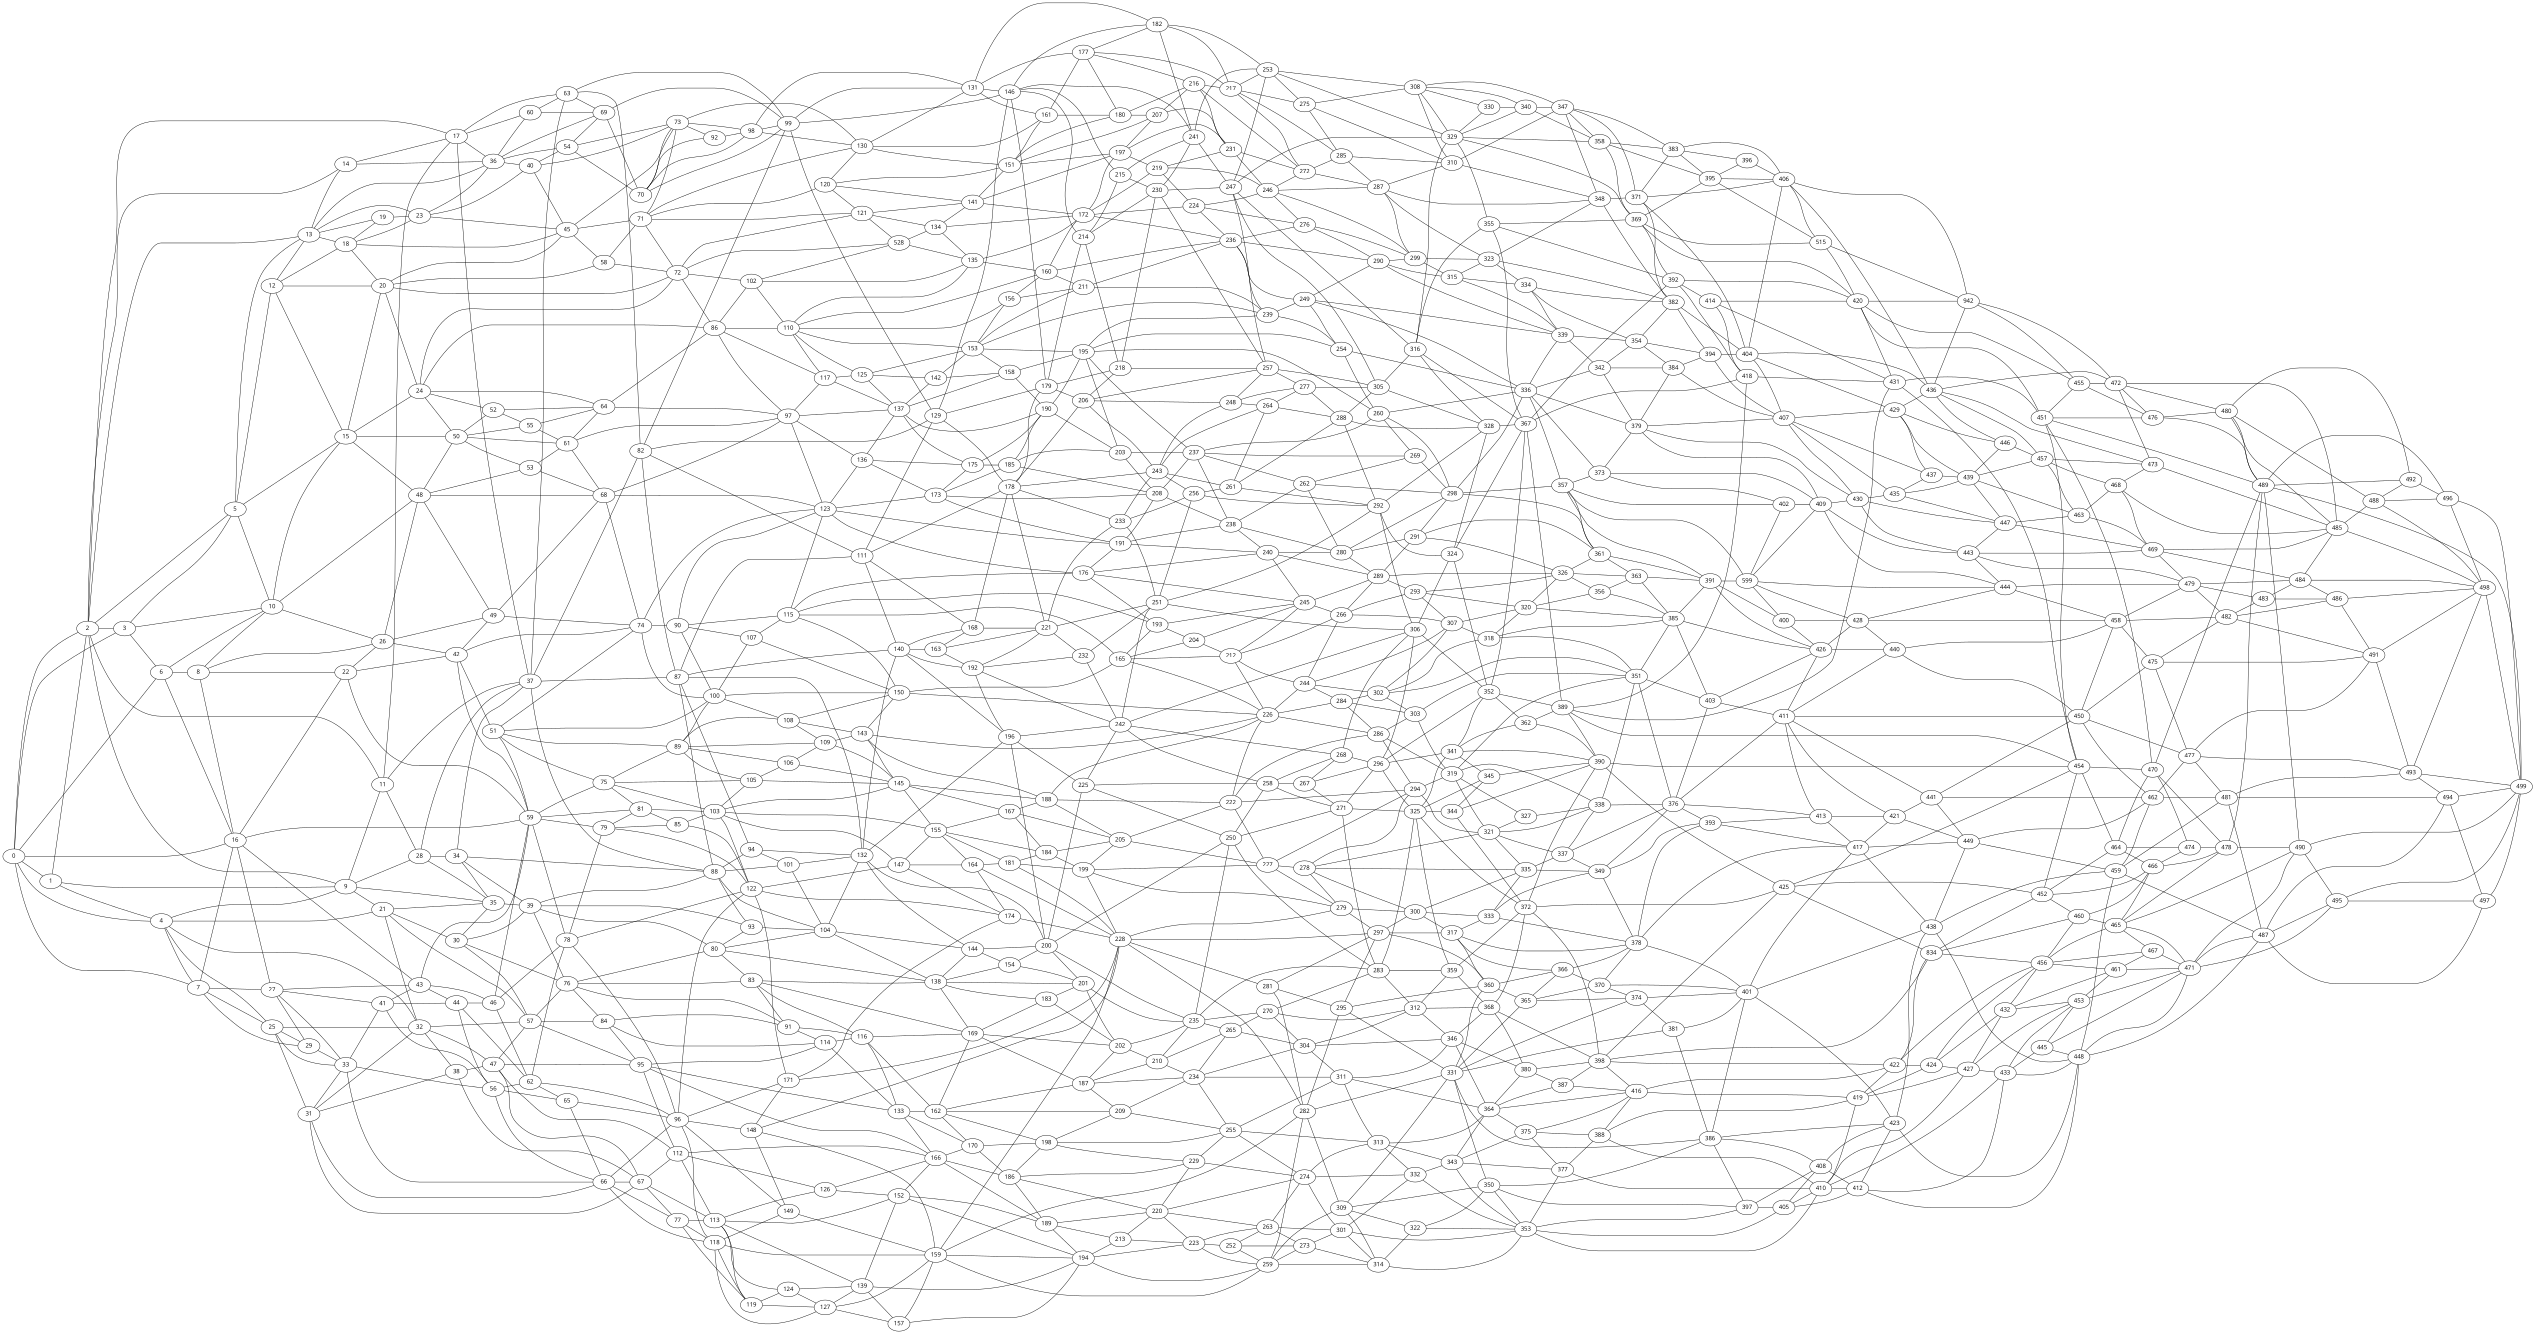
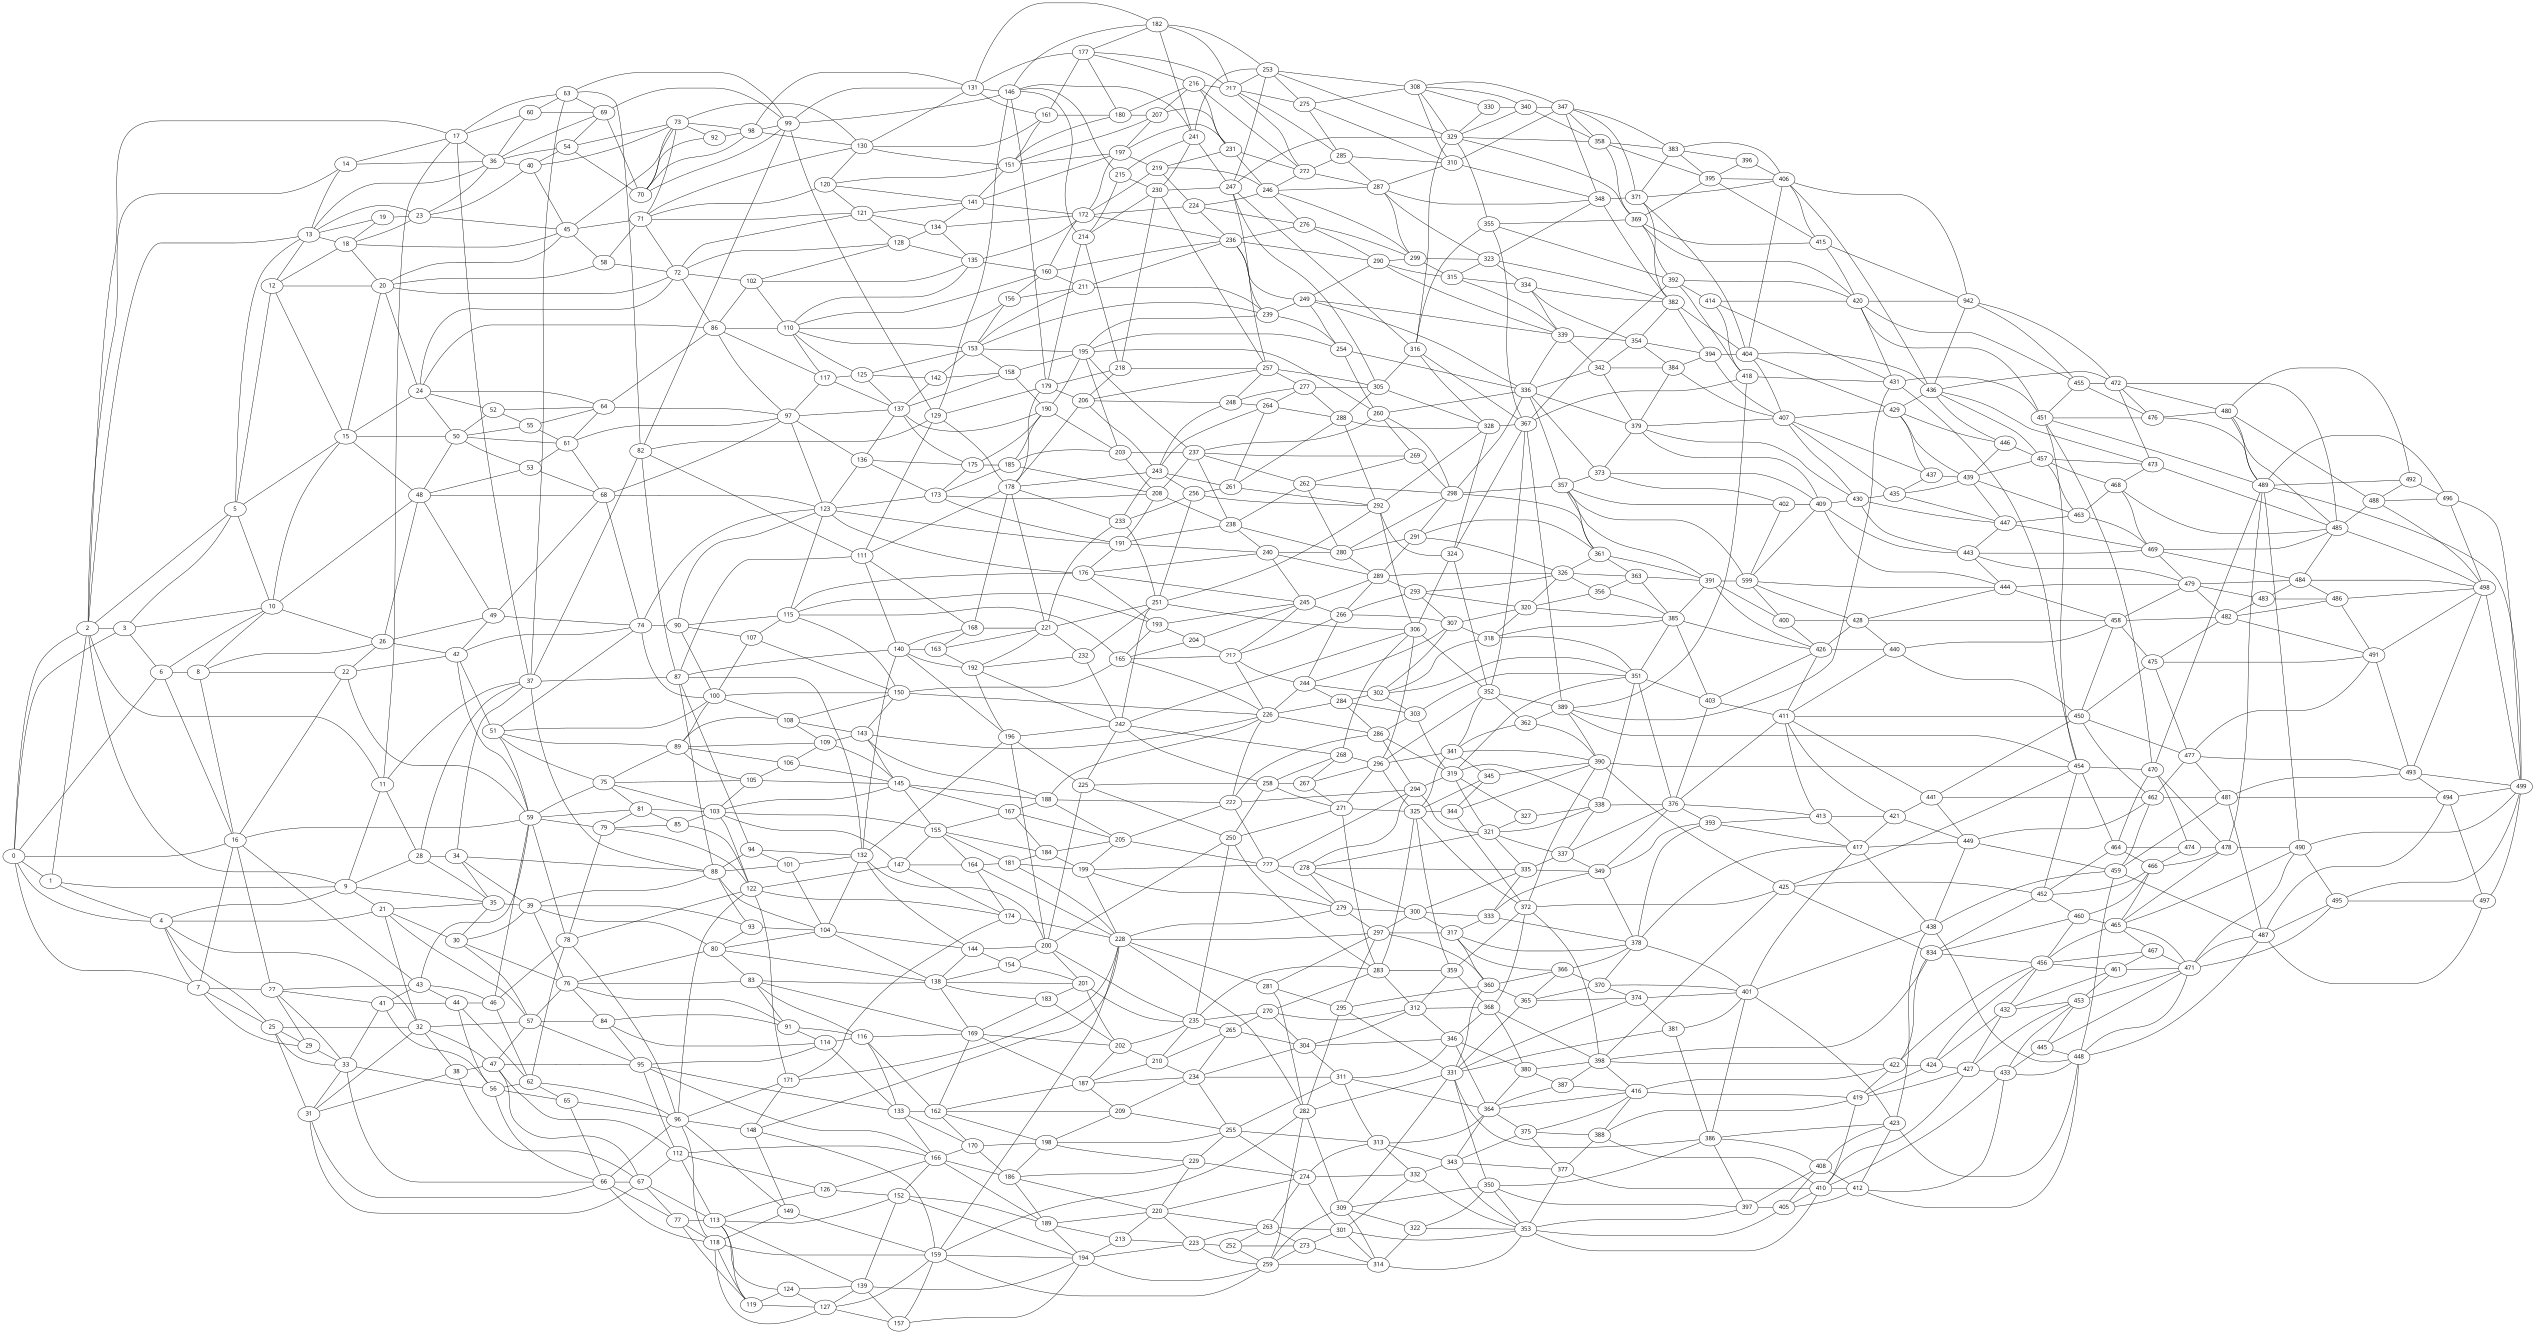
(899, 243) -> (899, 243)
(1821, 243) -> (1821, 243)
